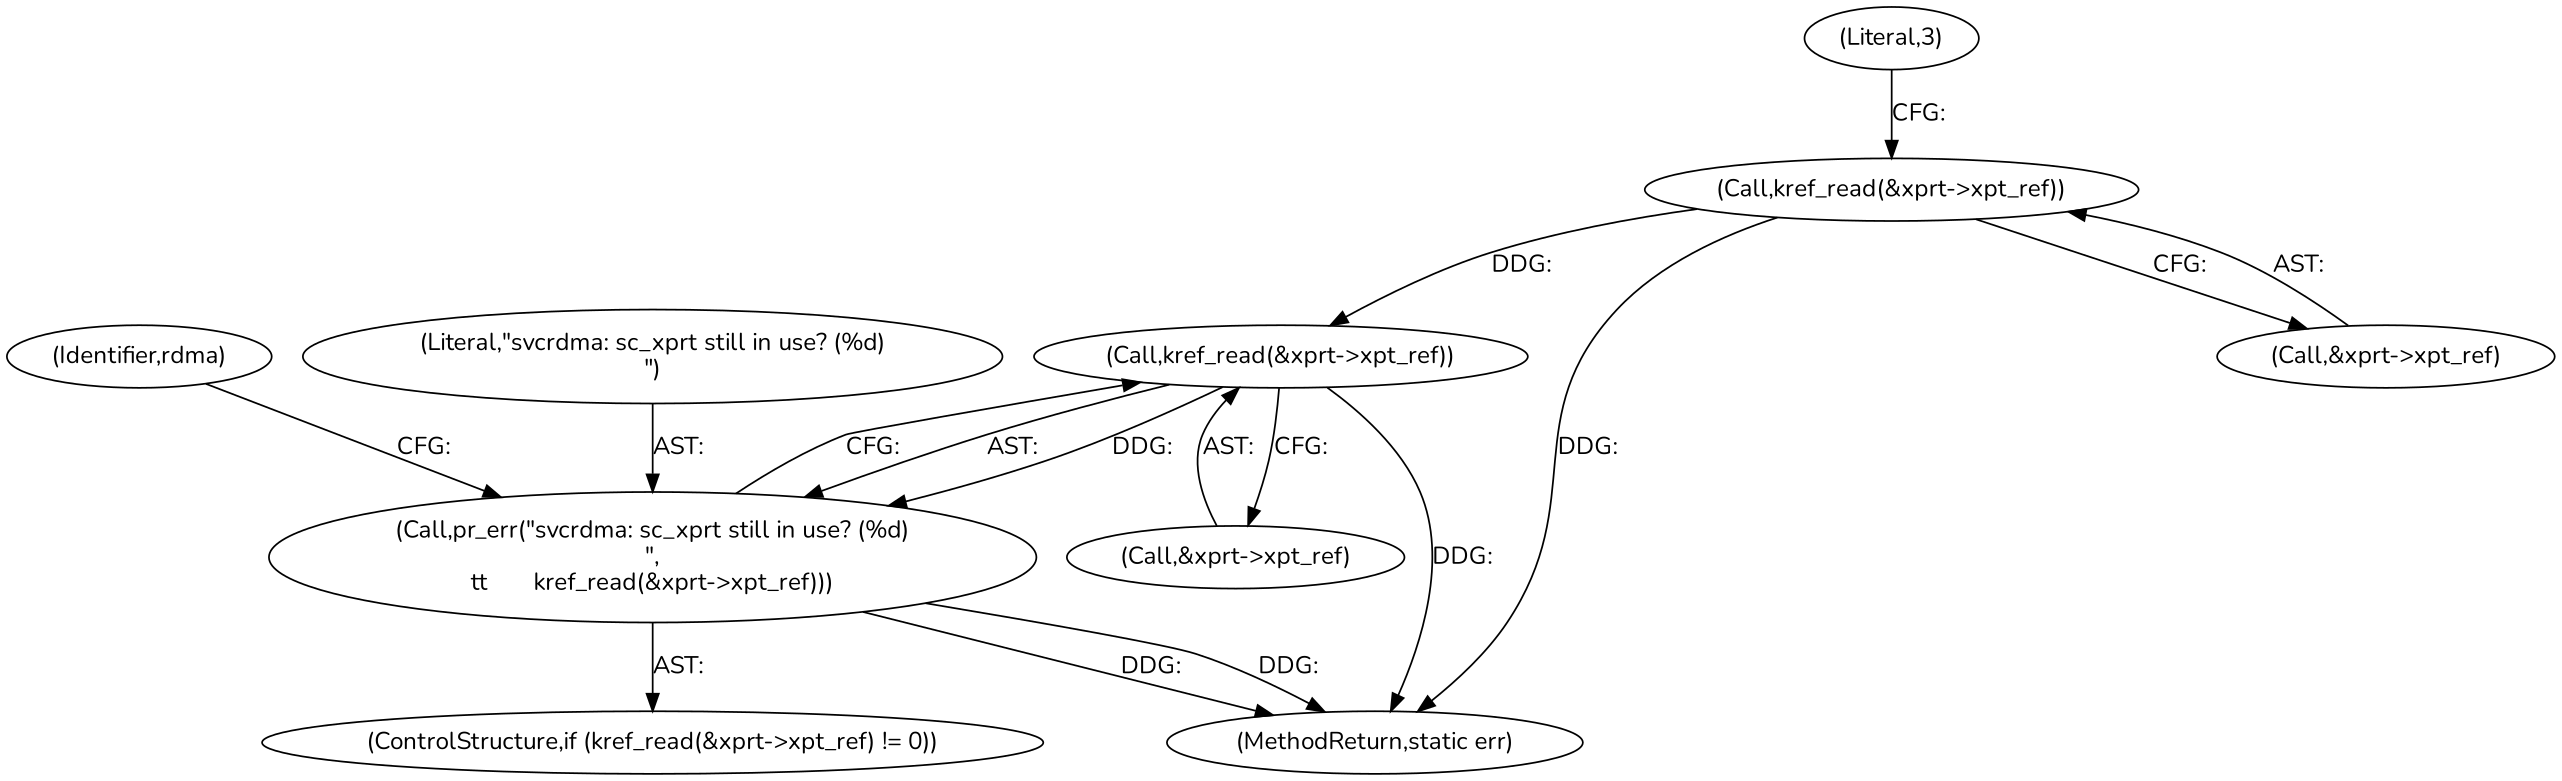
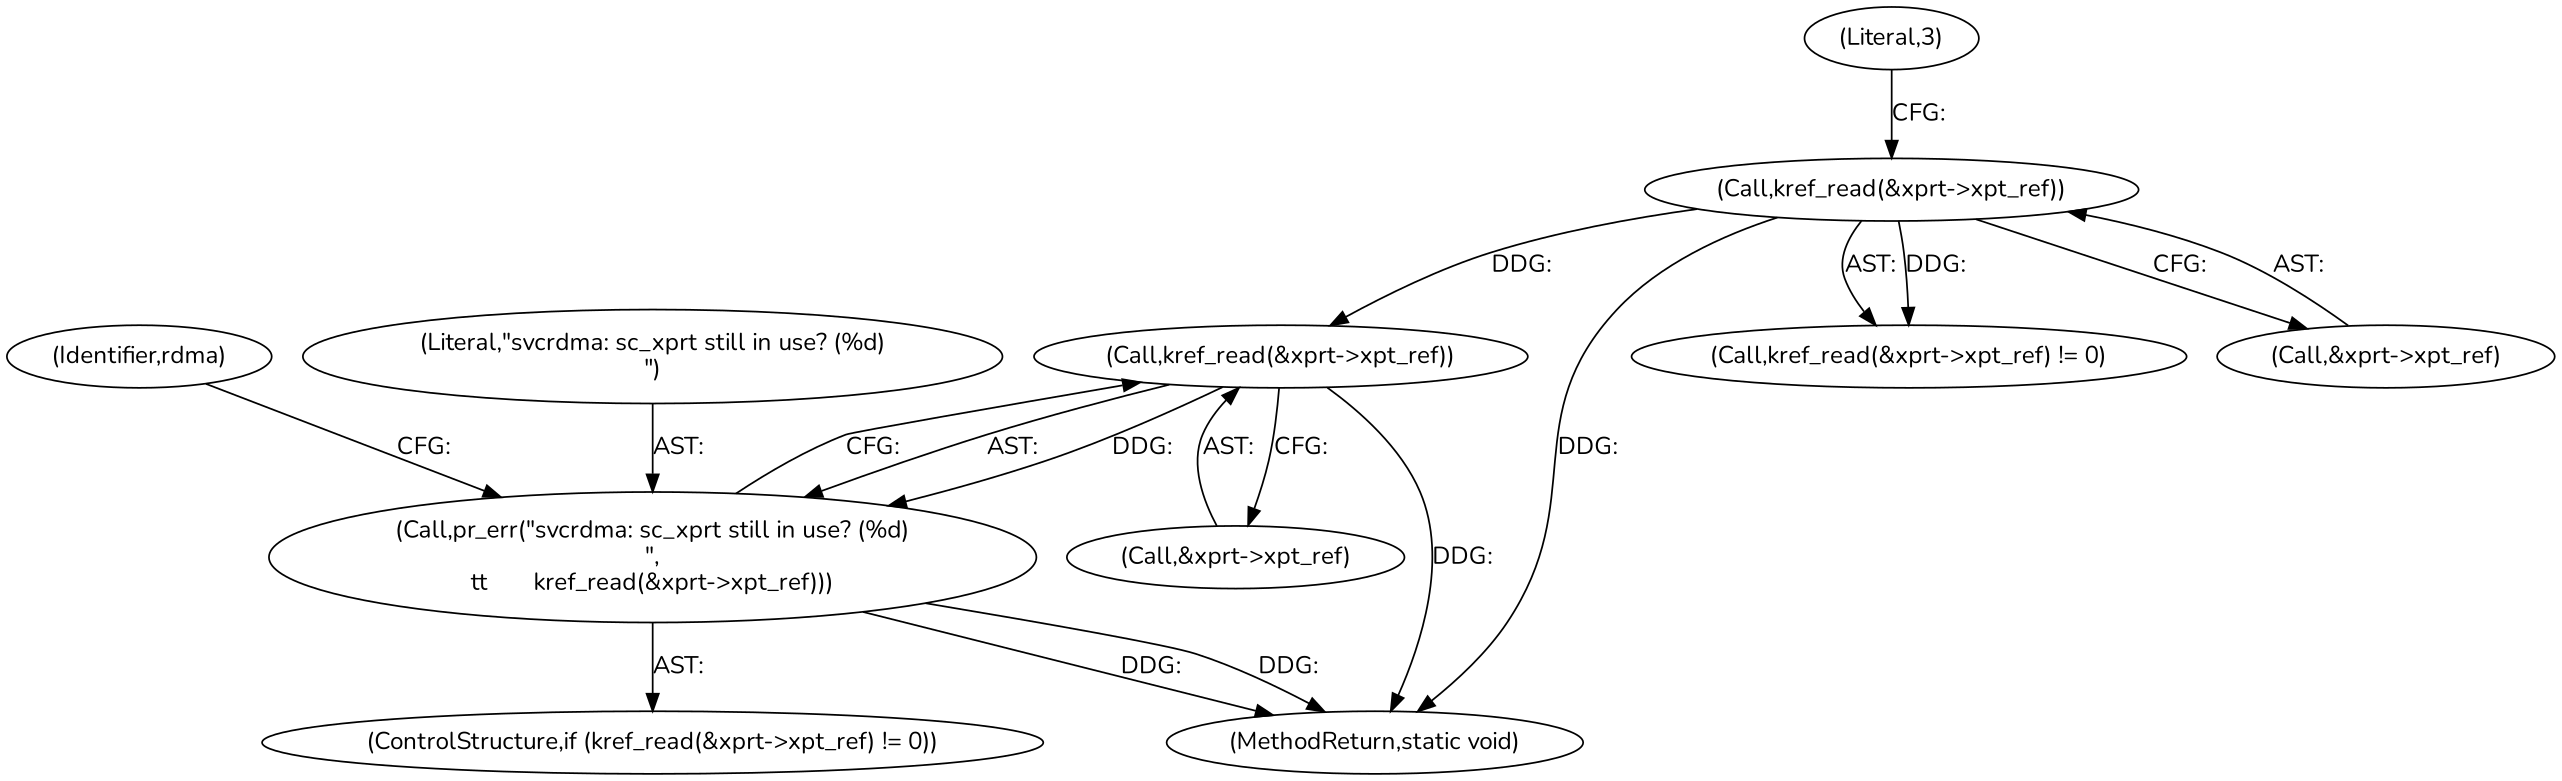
none -> (1909, 357)
(1375, 743) -> (1375, 743)
